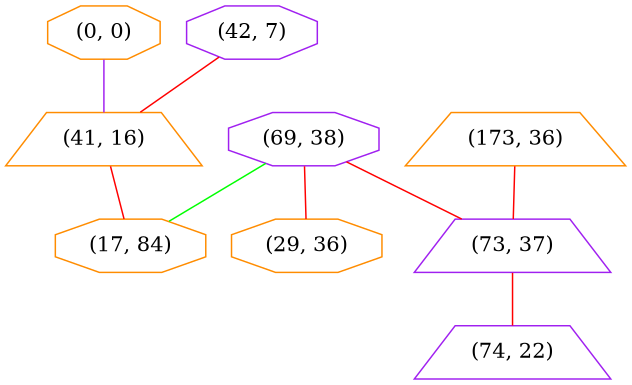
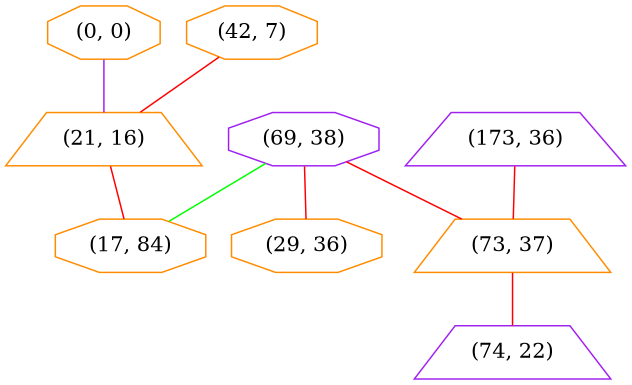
(252, 33) -> (252, 33)
(104, 139) -> (104, 139)
(515, 139) -> (515, 139)
(513, 246) -> (513, 246)
